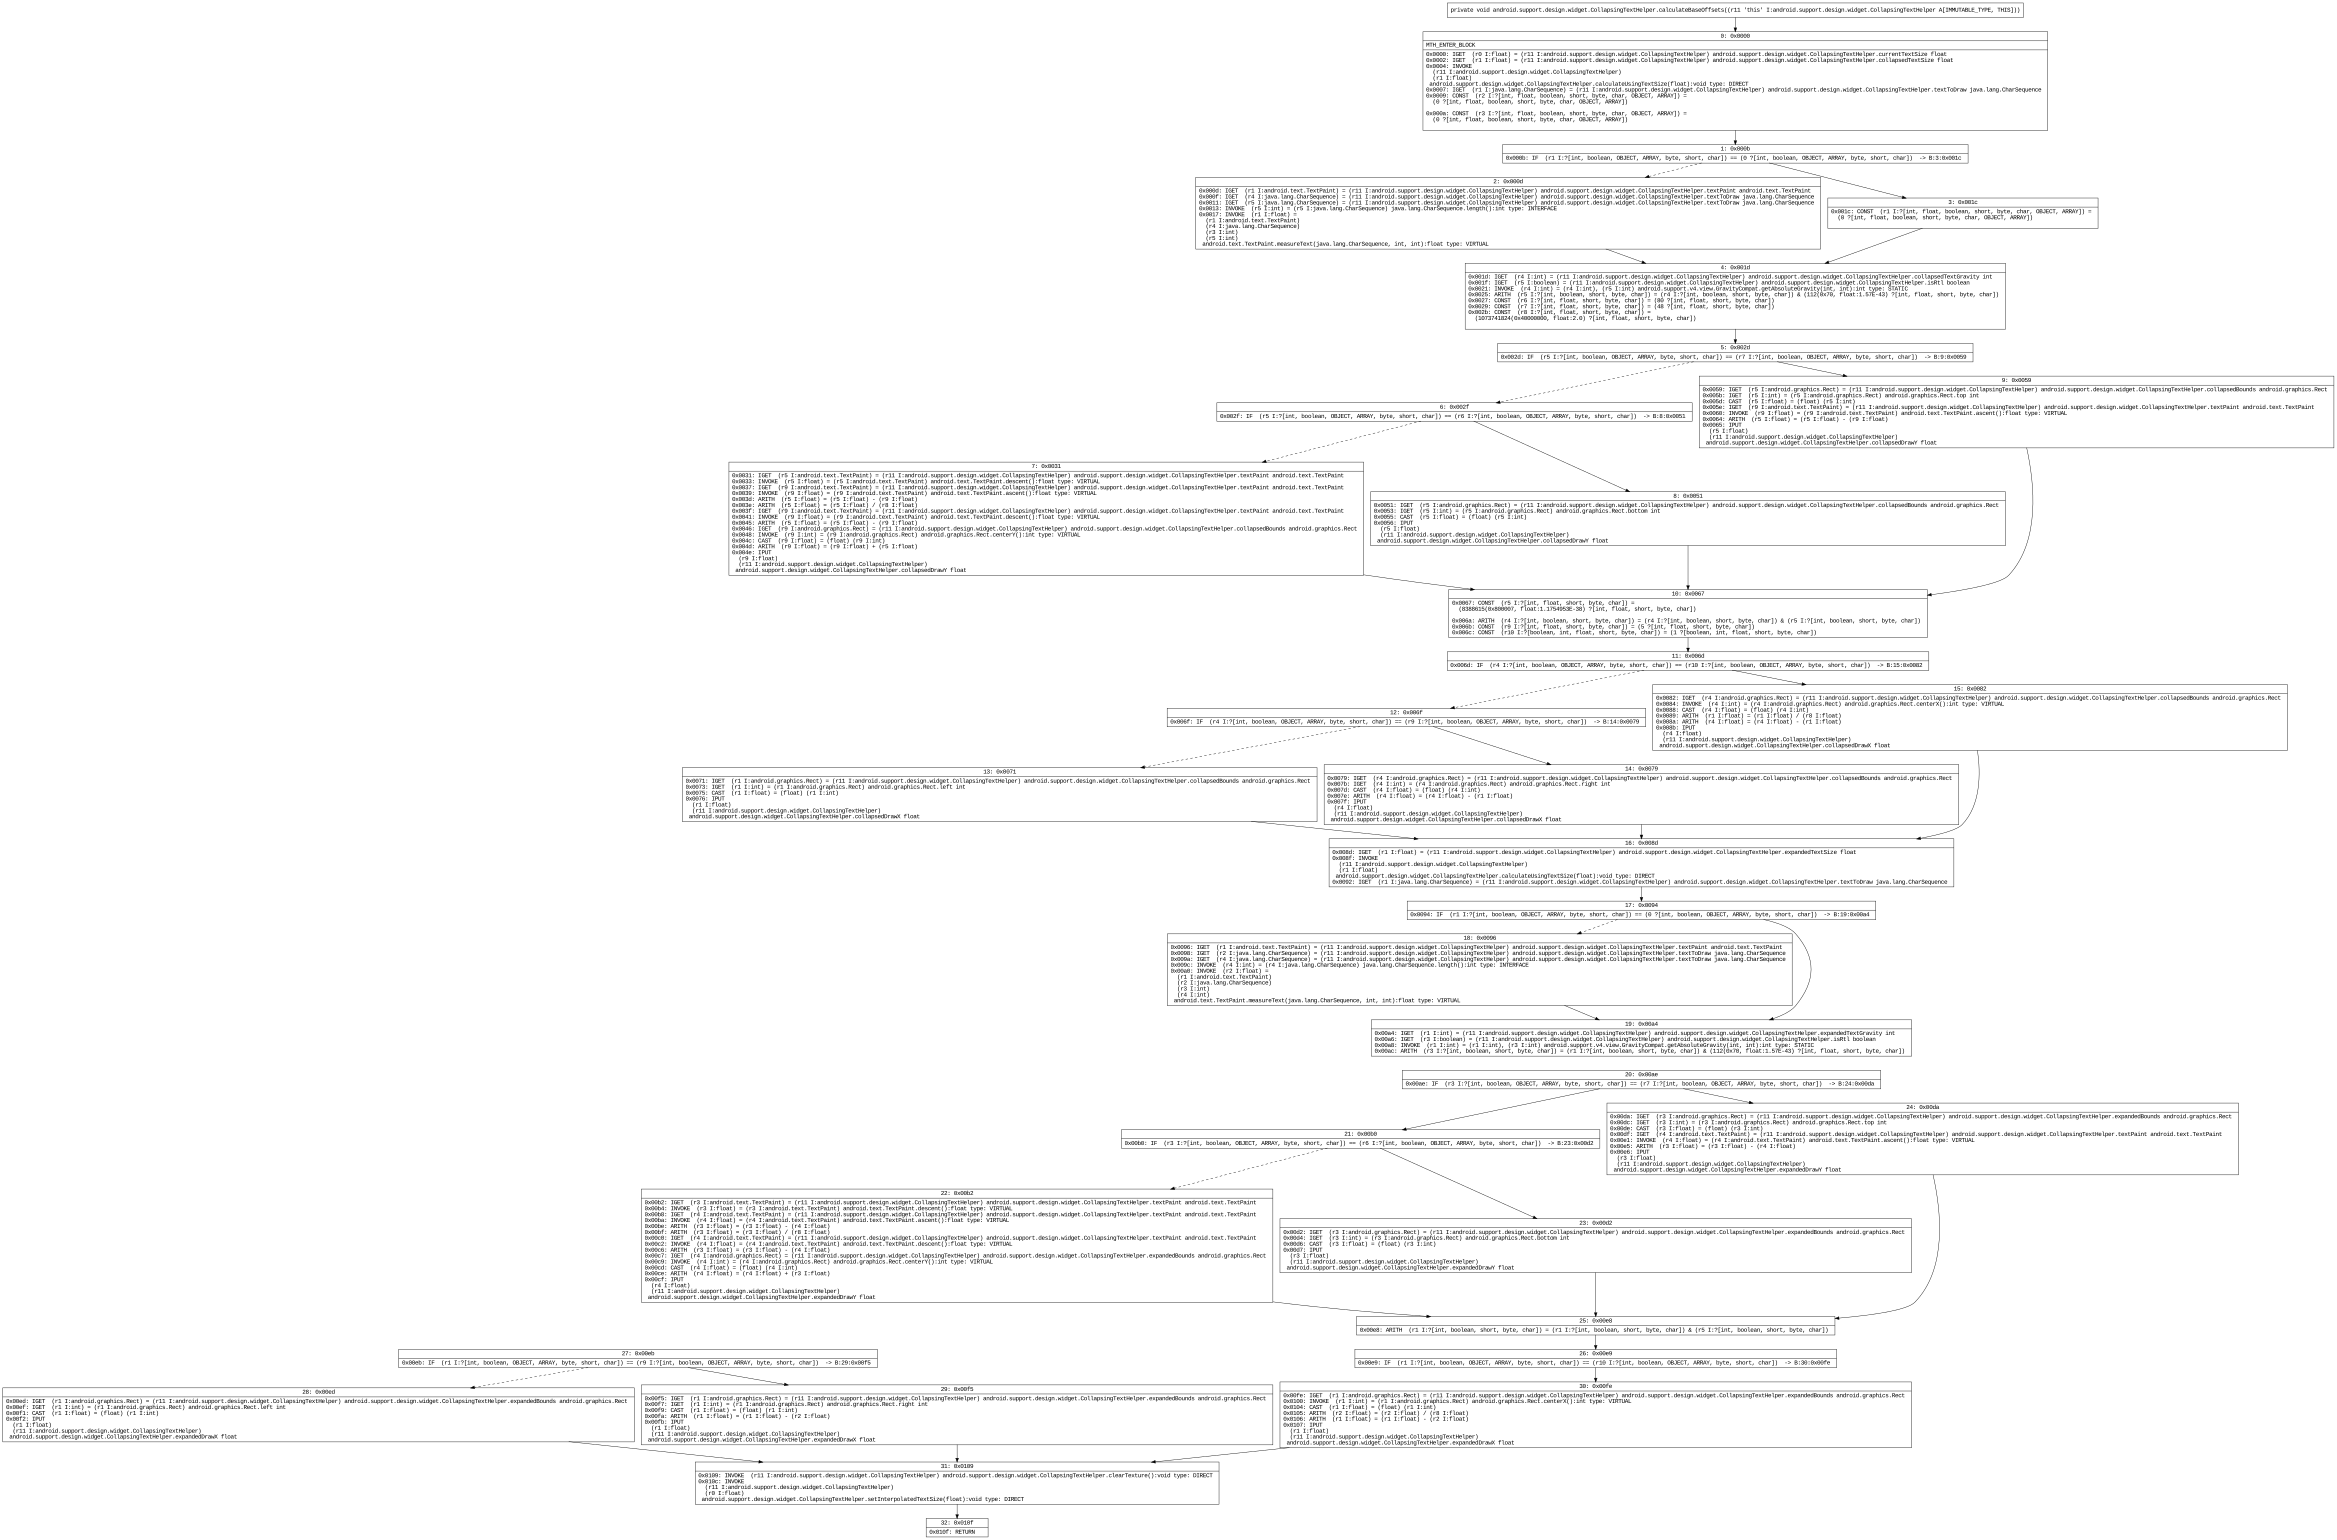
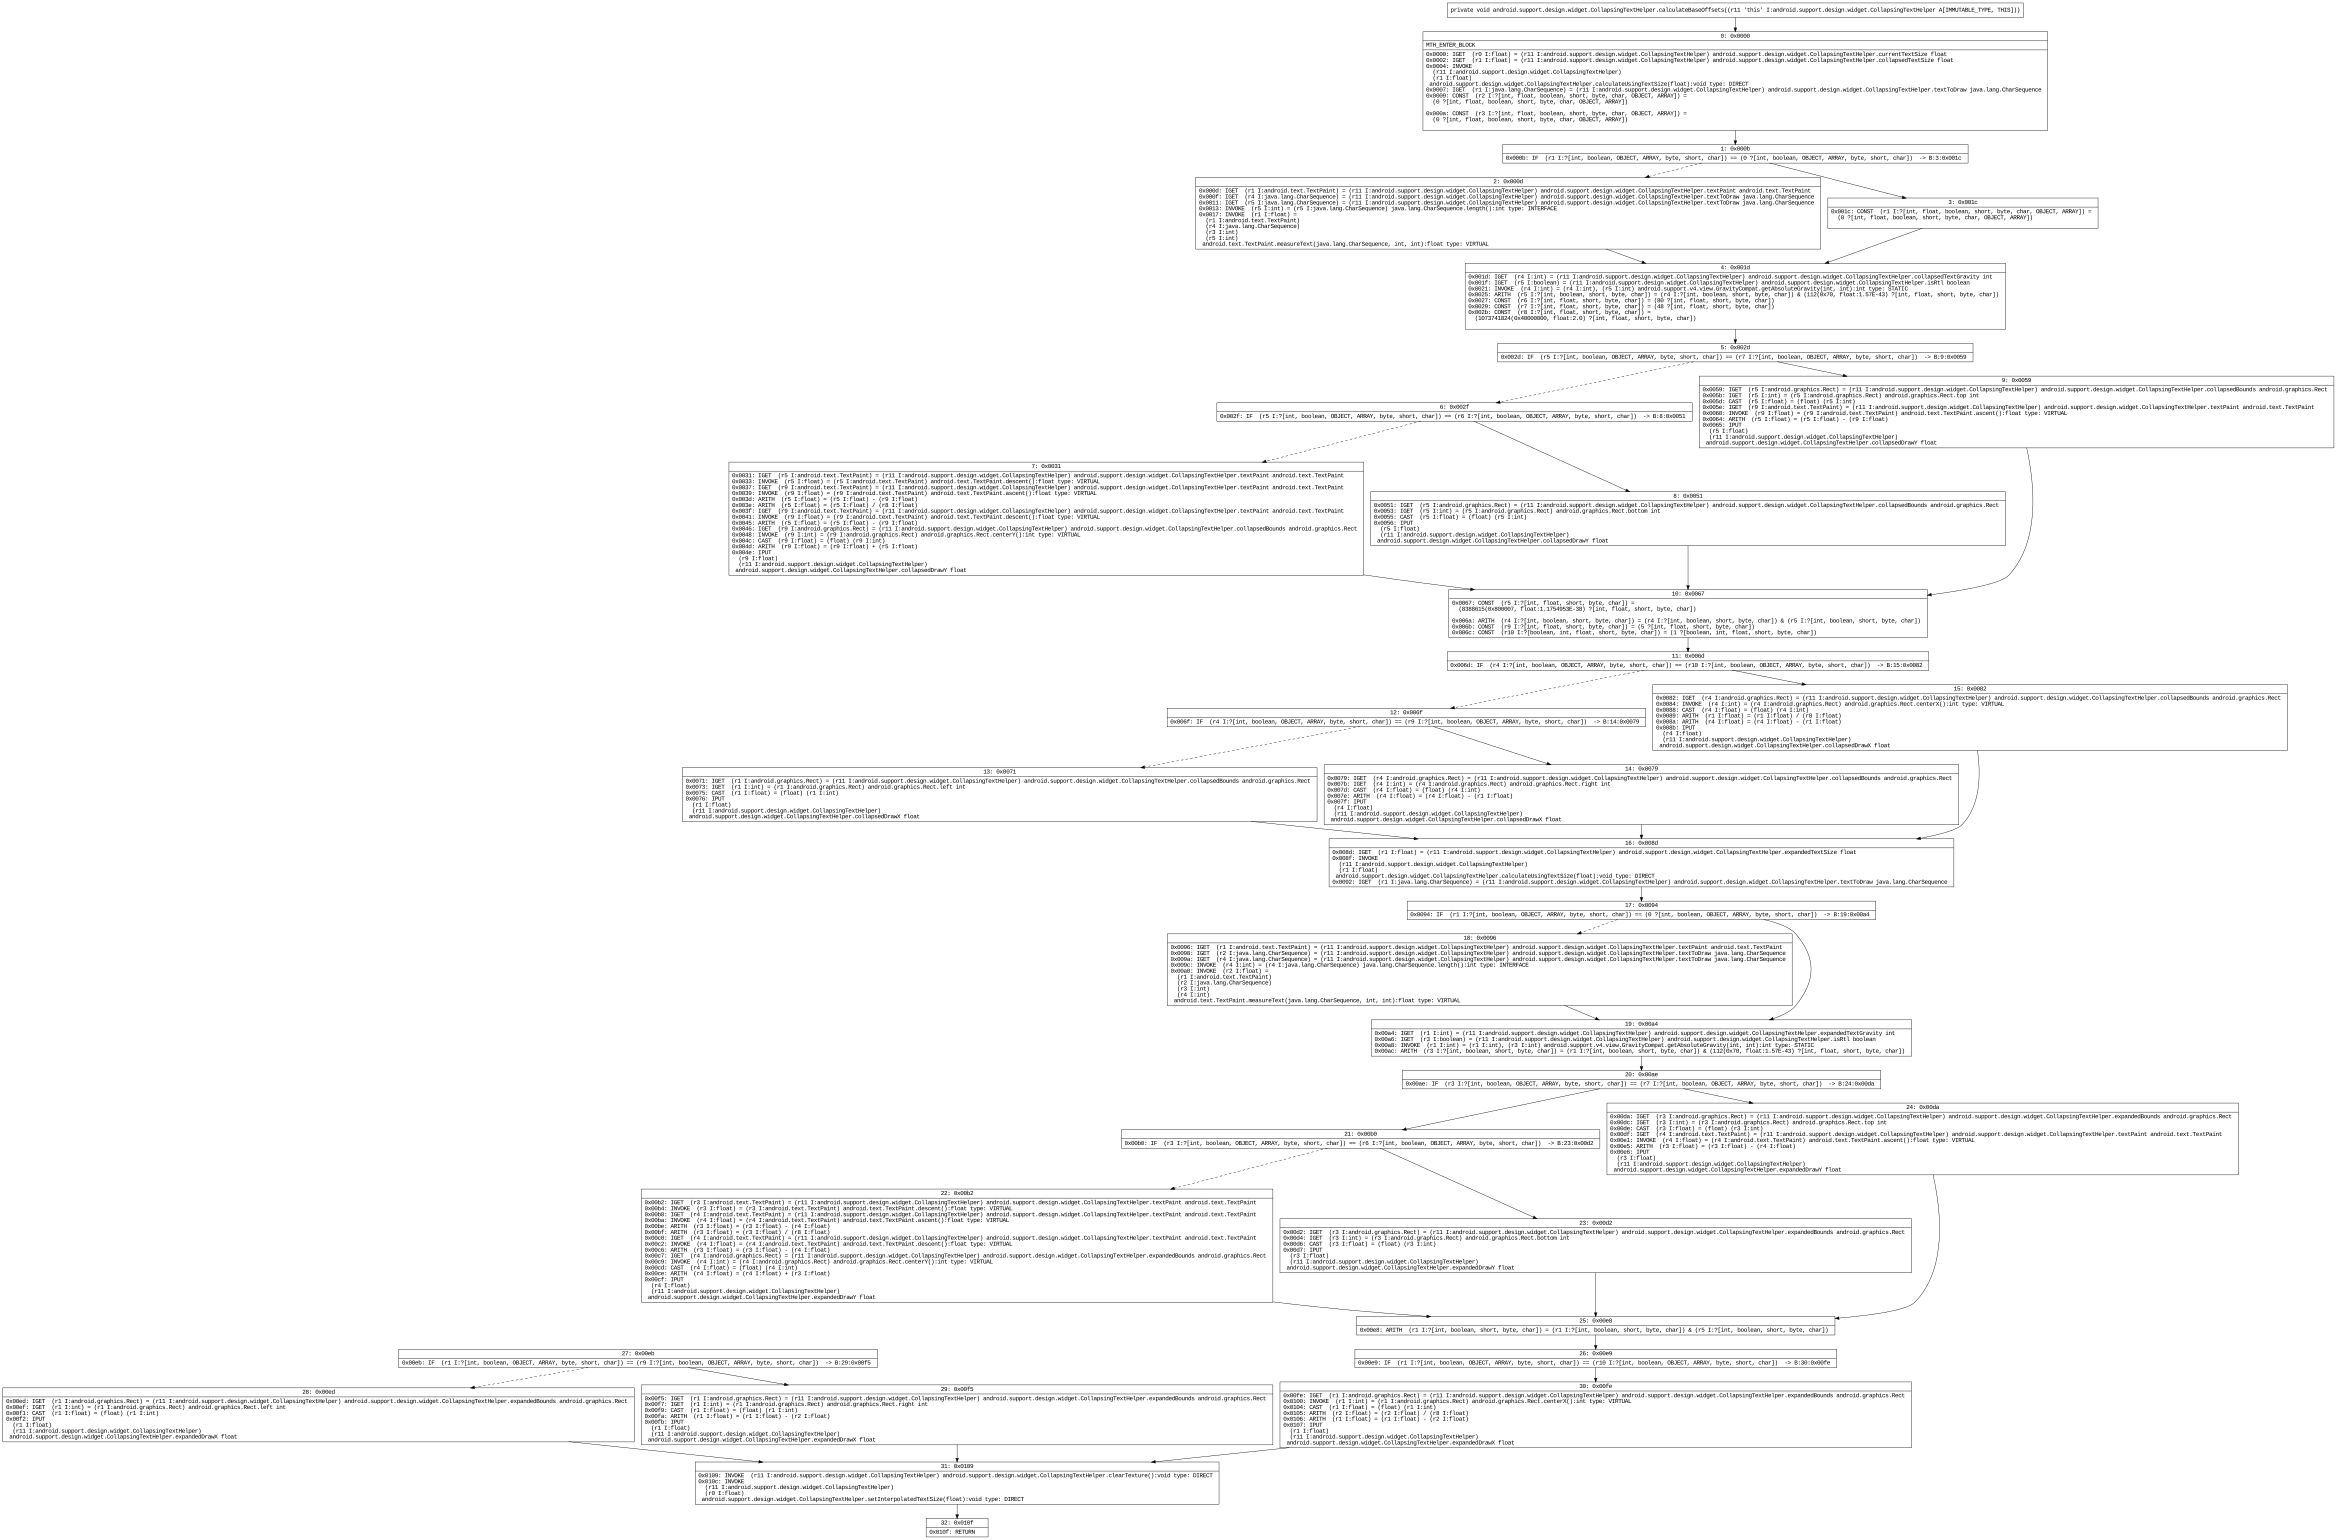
none -> (1641, 1061)
